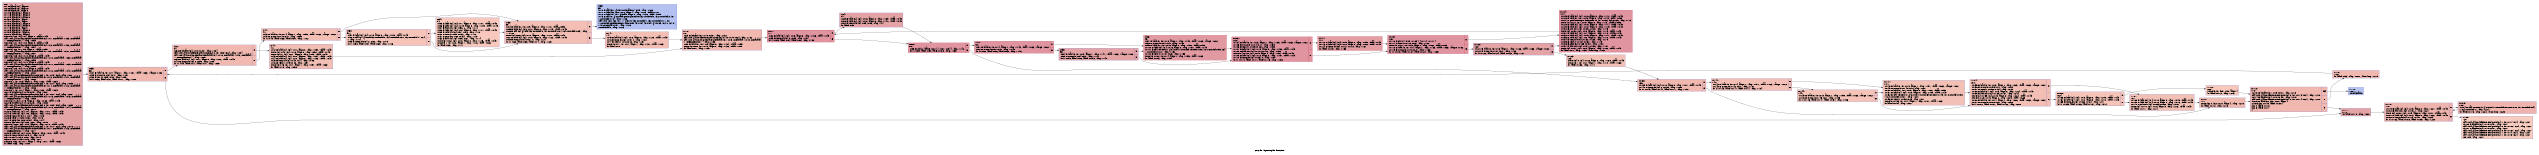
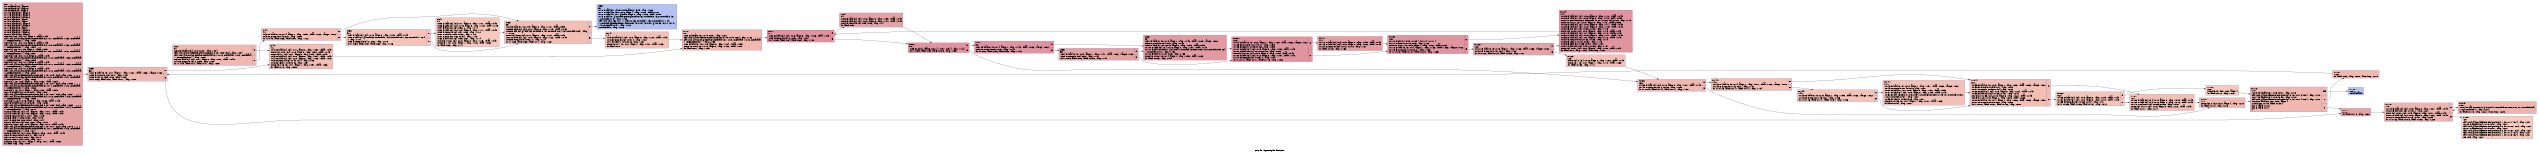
(459, 32) -> (459, 32)
(171, 68) -> (218, 70)
(1837, 83) -> (1880, 76)
